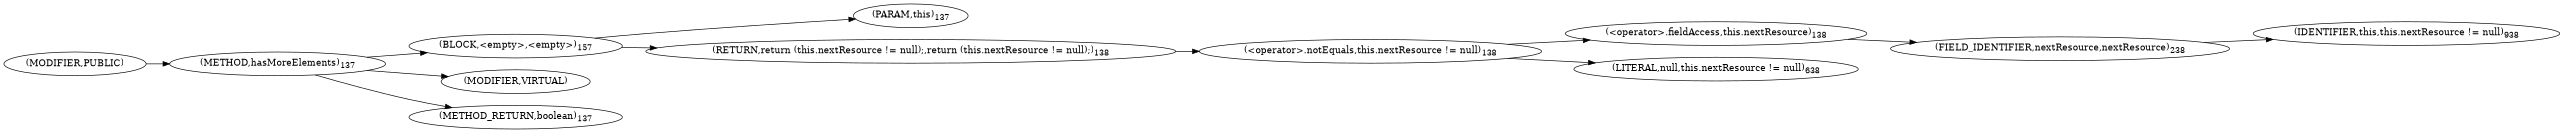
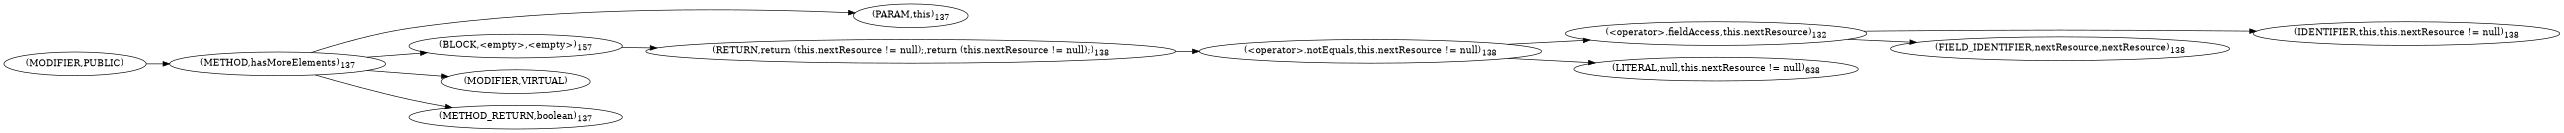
(722, 28) -> (578, 13)
(1819, 33) -> (1819, 33)
(2511, 33) -> (2511, 33)
(2235, 41) -> (2057, 30)
(2178, 48) -> (2178, 48)
